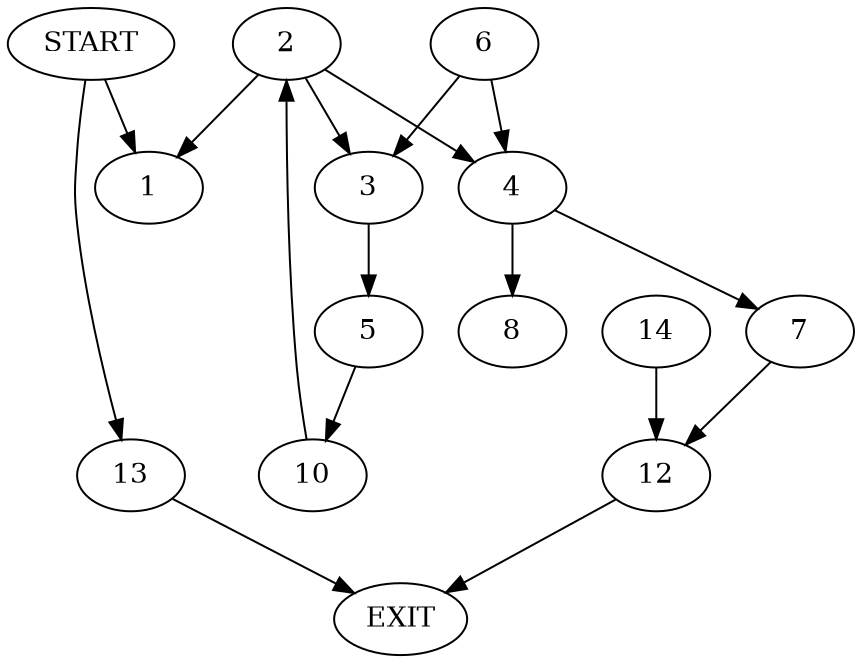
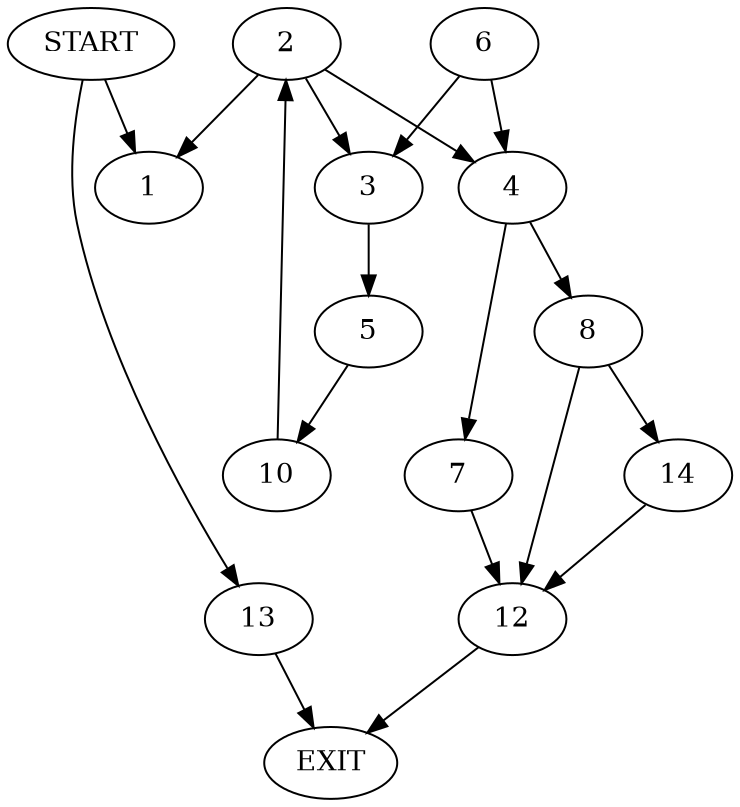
none -> (628, 395)
none -> (553, 466)
